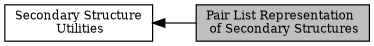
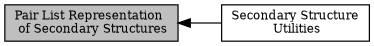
(181, 23) -> (206, 23)
